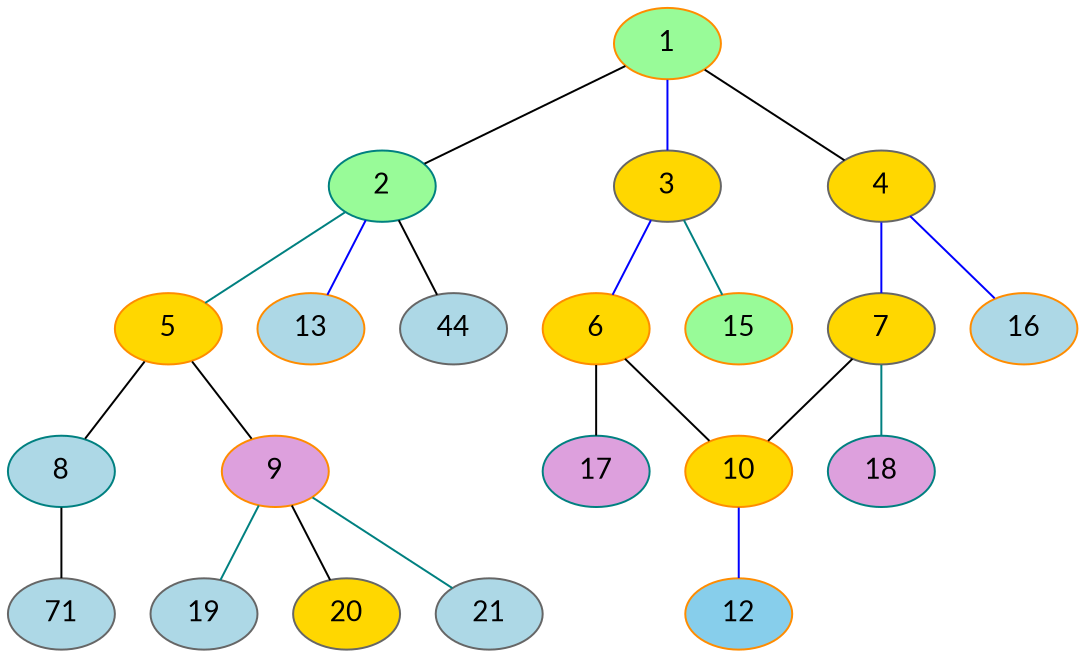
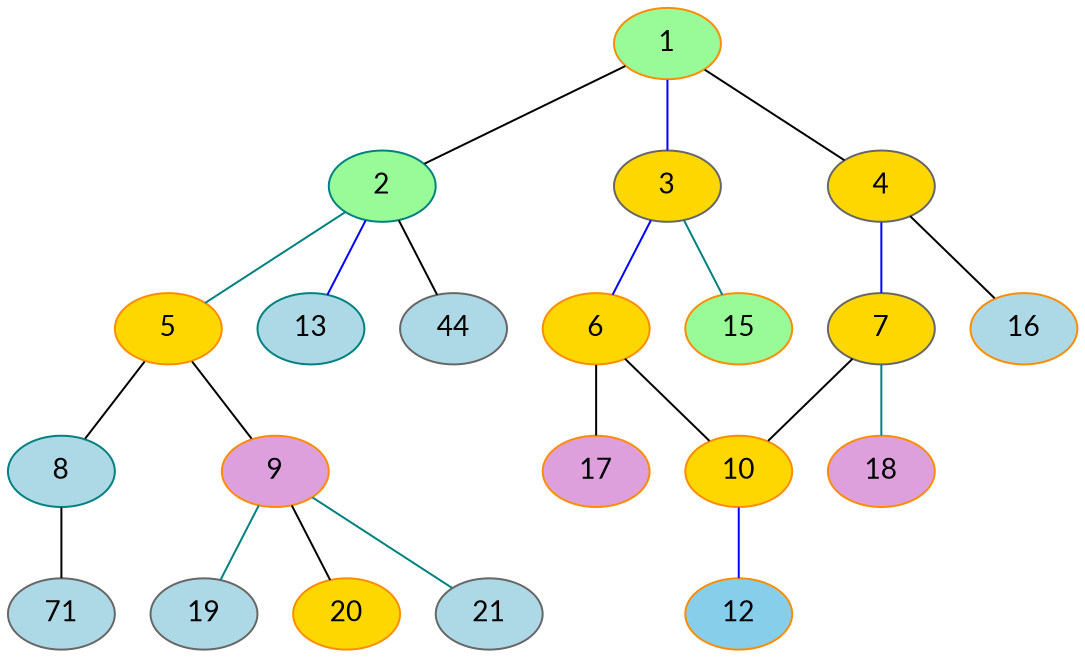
(952, 257) -> (952, 257)
(311, 329) -> (311, 329)
(596, 471) -> (596, 471)
(881, 471) -> (881, 471)
(347, 614) -> (347, 614)
